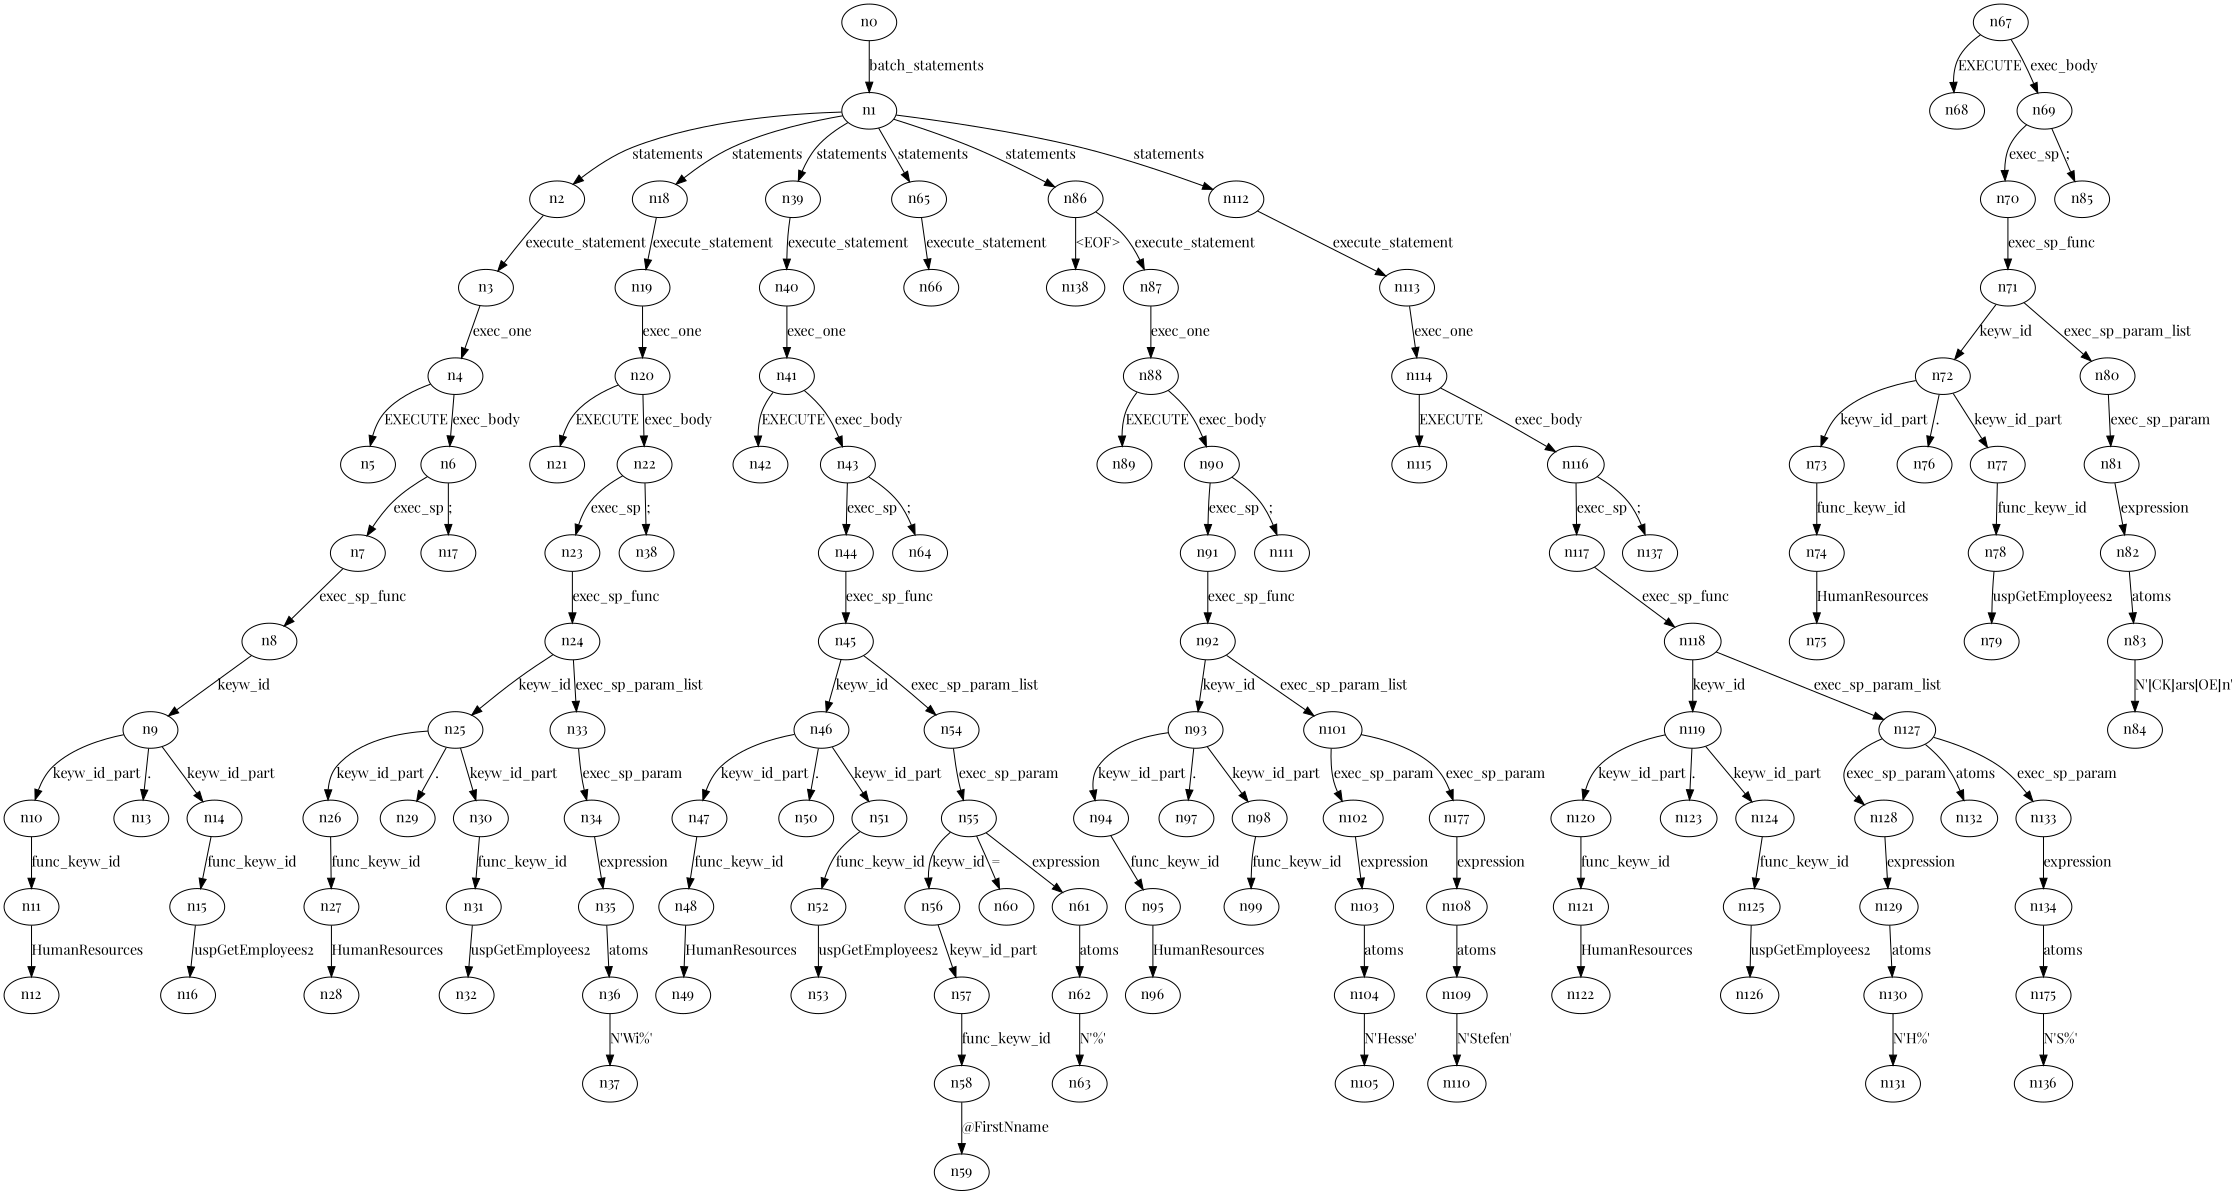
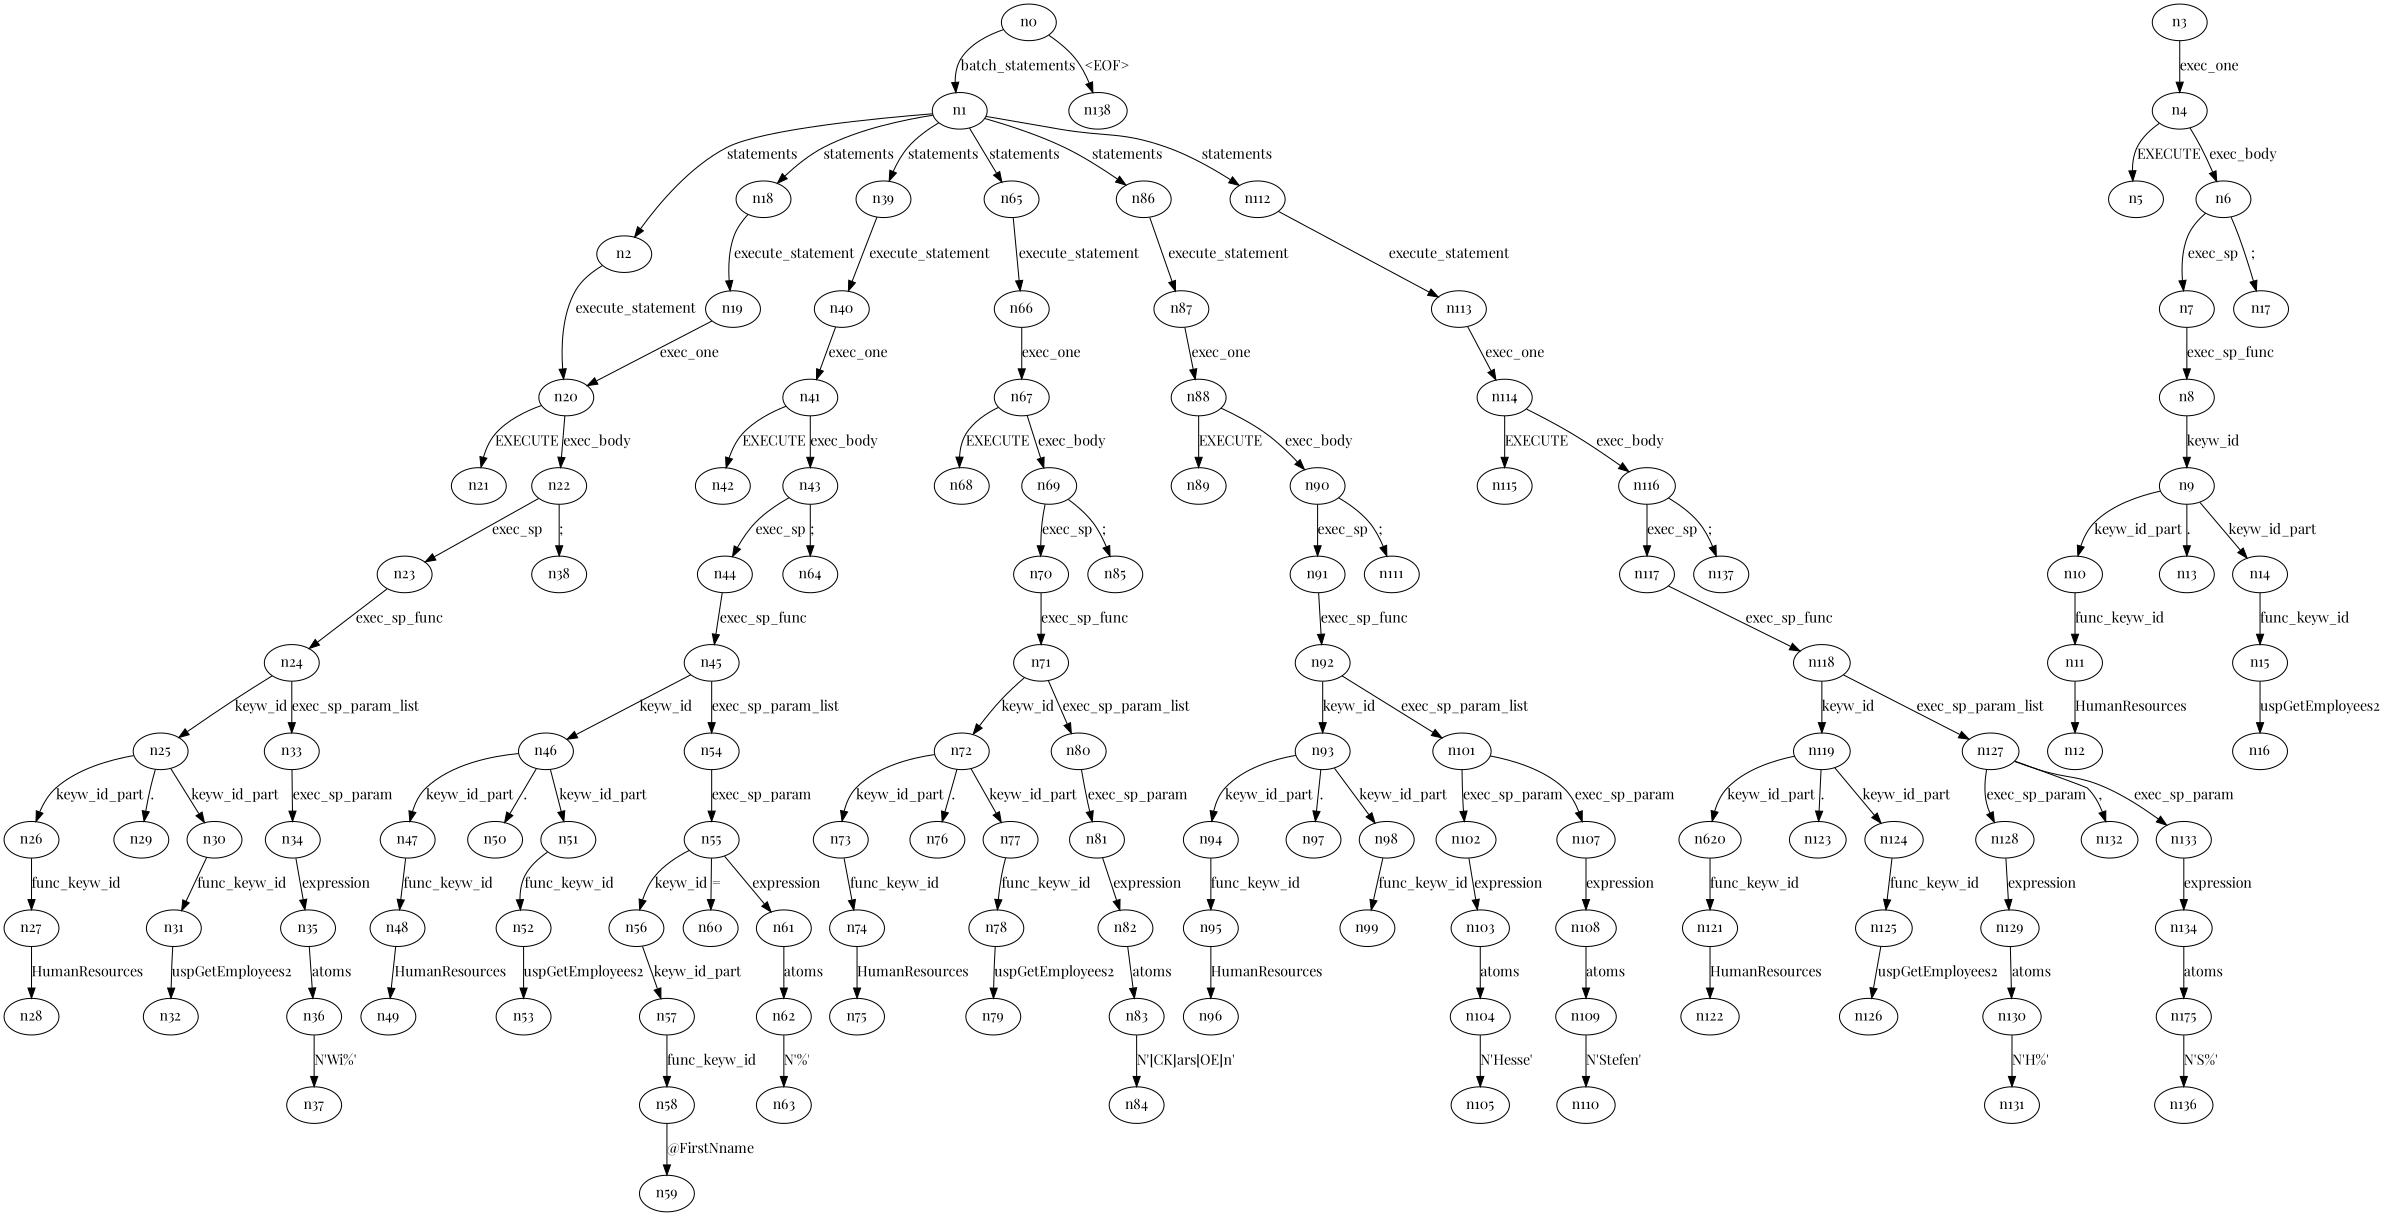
(1076, 238) -> (1073, 56)
(523, 239) -> (567, 311)
none -> (1022, 348)
(1976, 774) -> (2100, 796)
(1457, 818) -> (1586, 840)
(1581, 818) -> (1710, 840)
